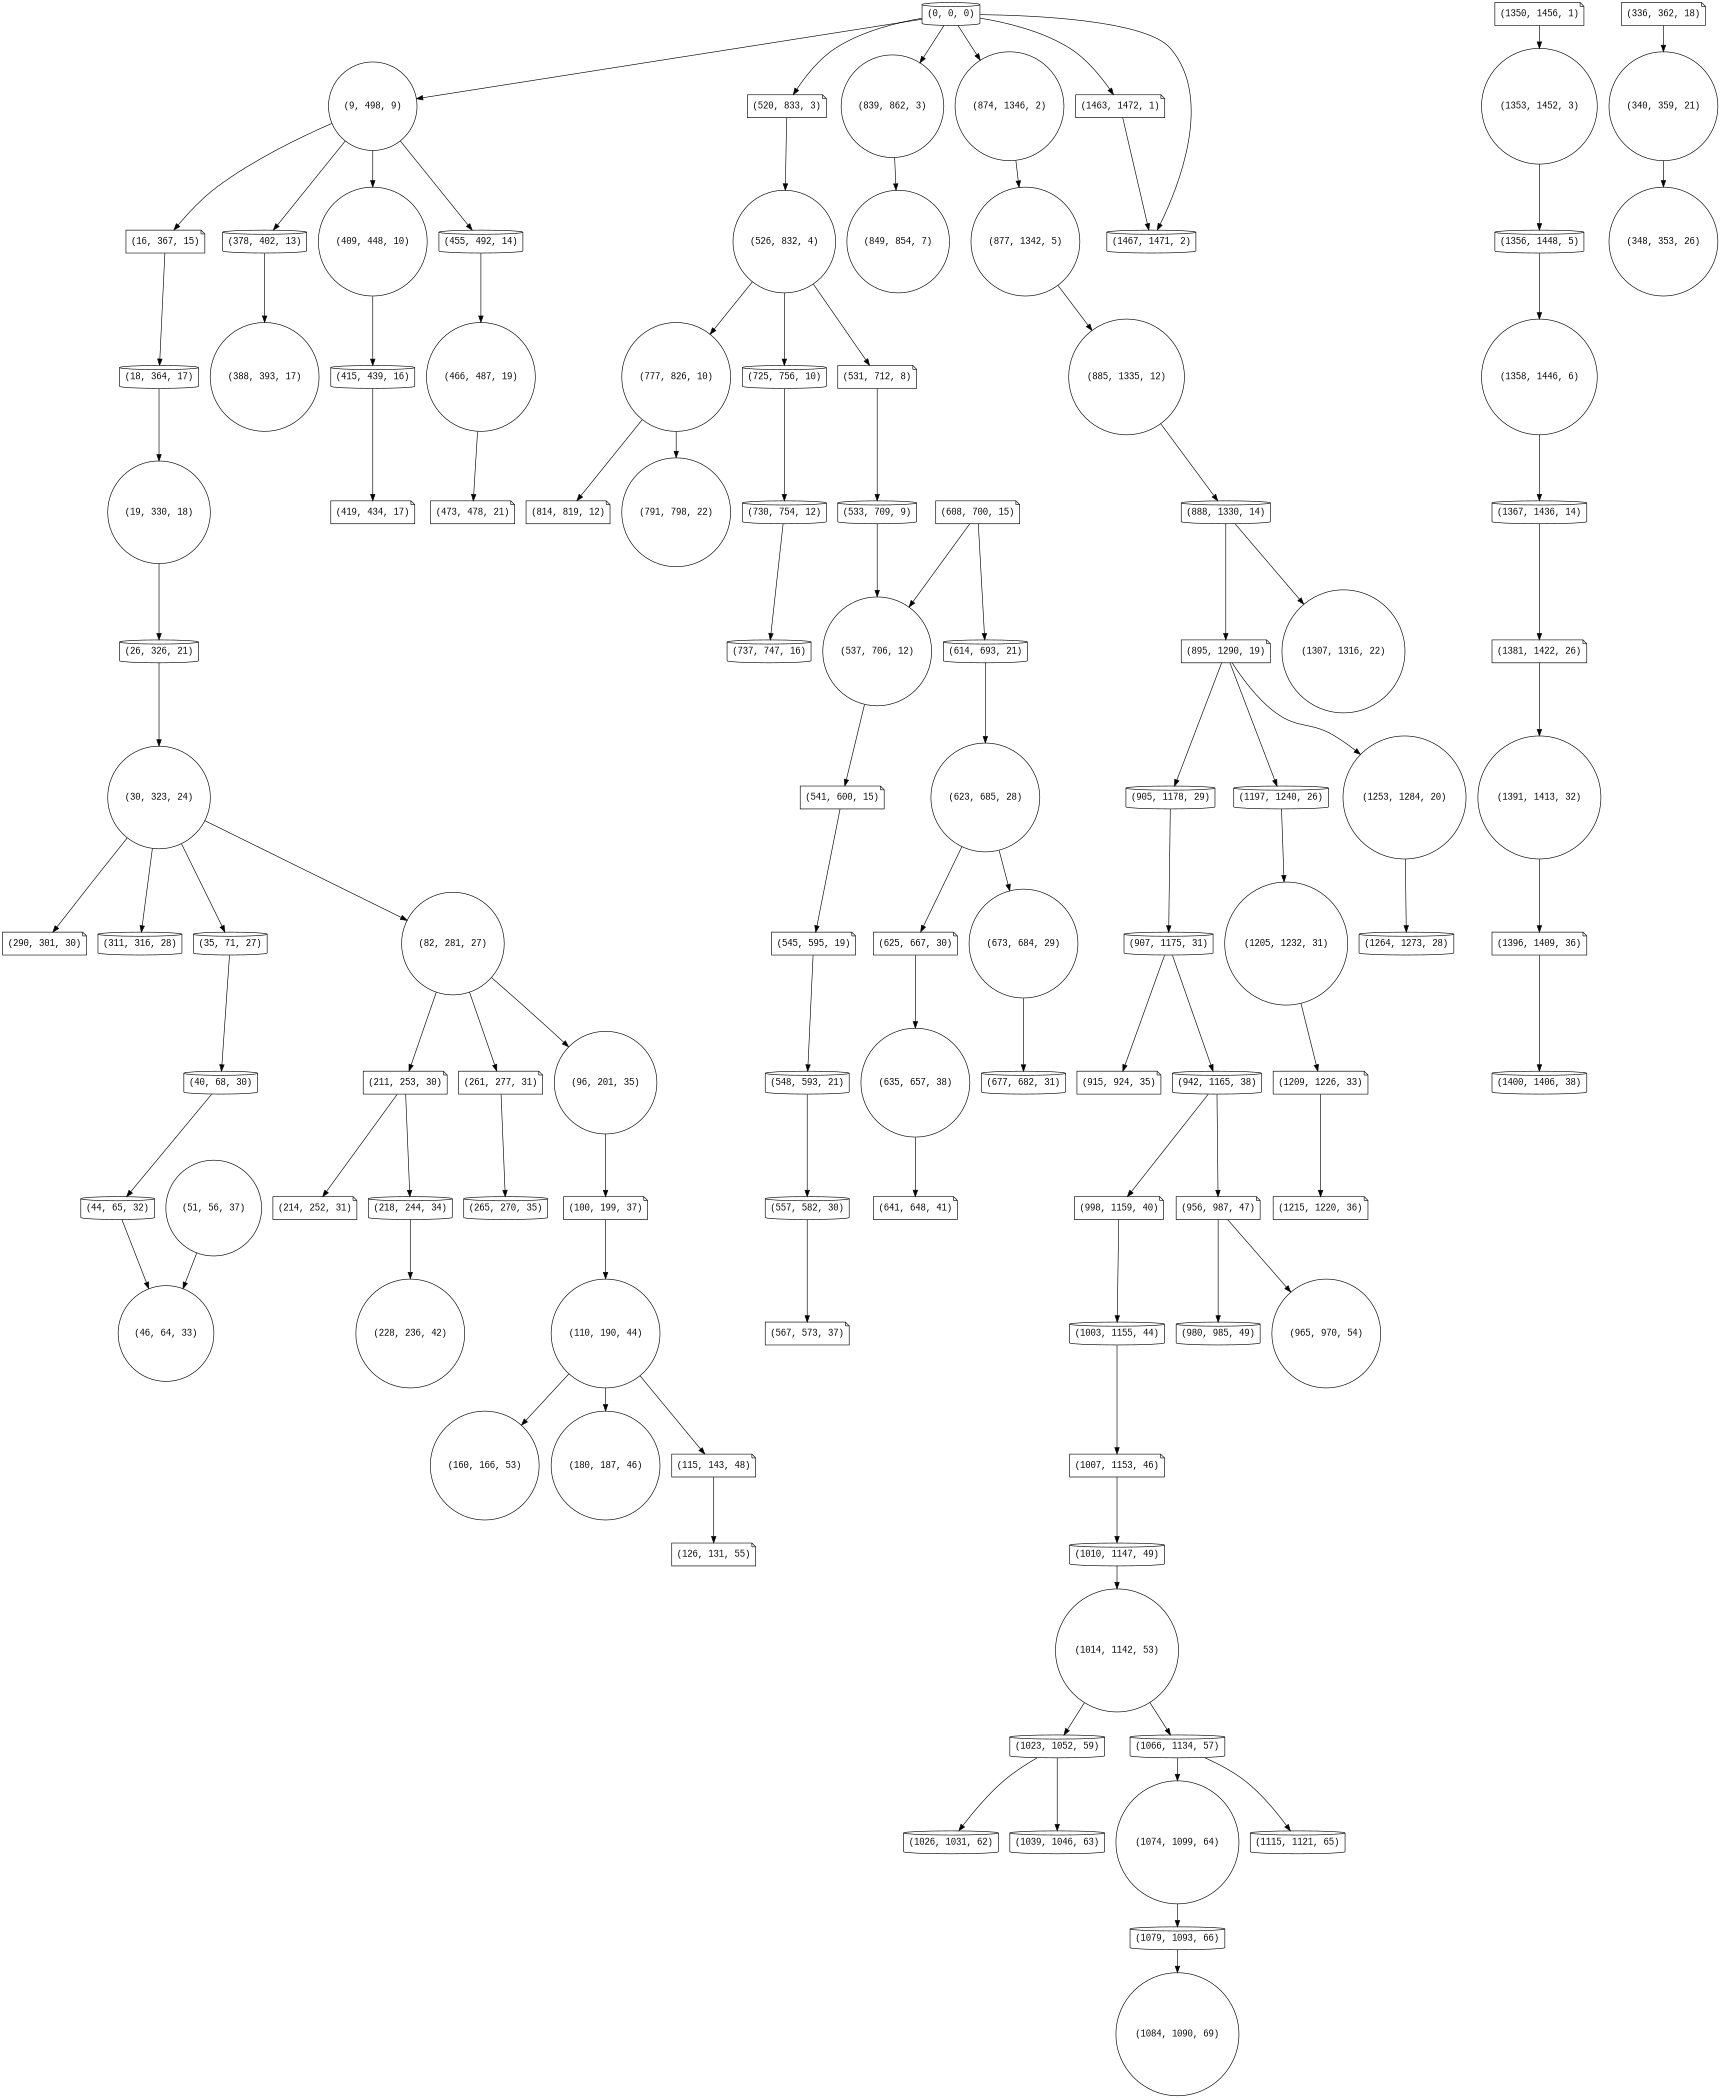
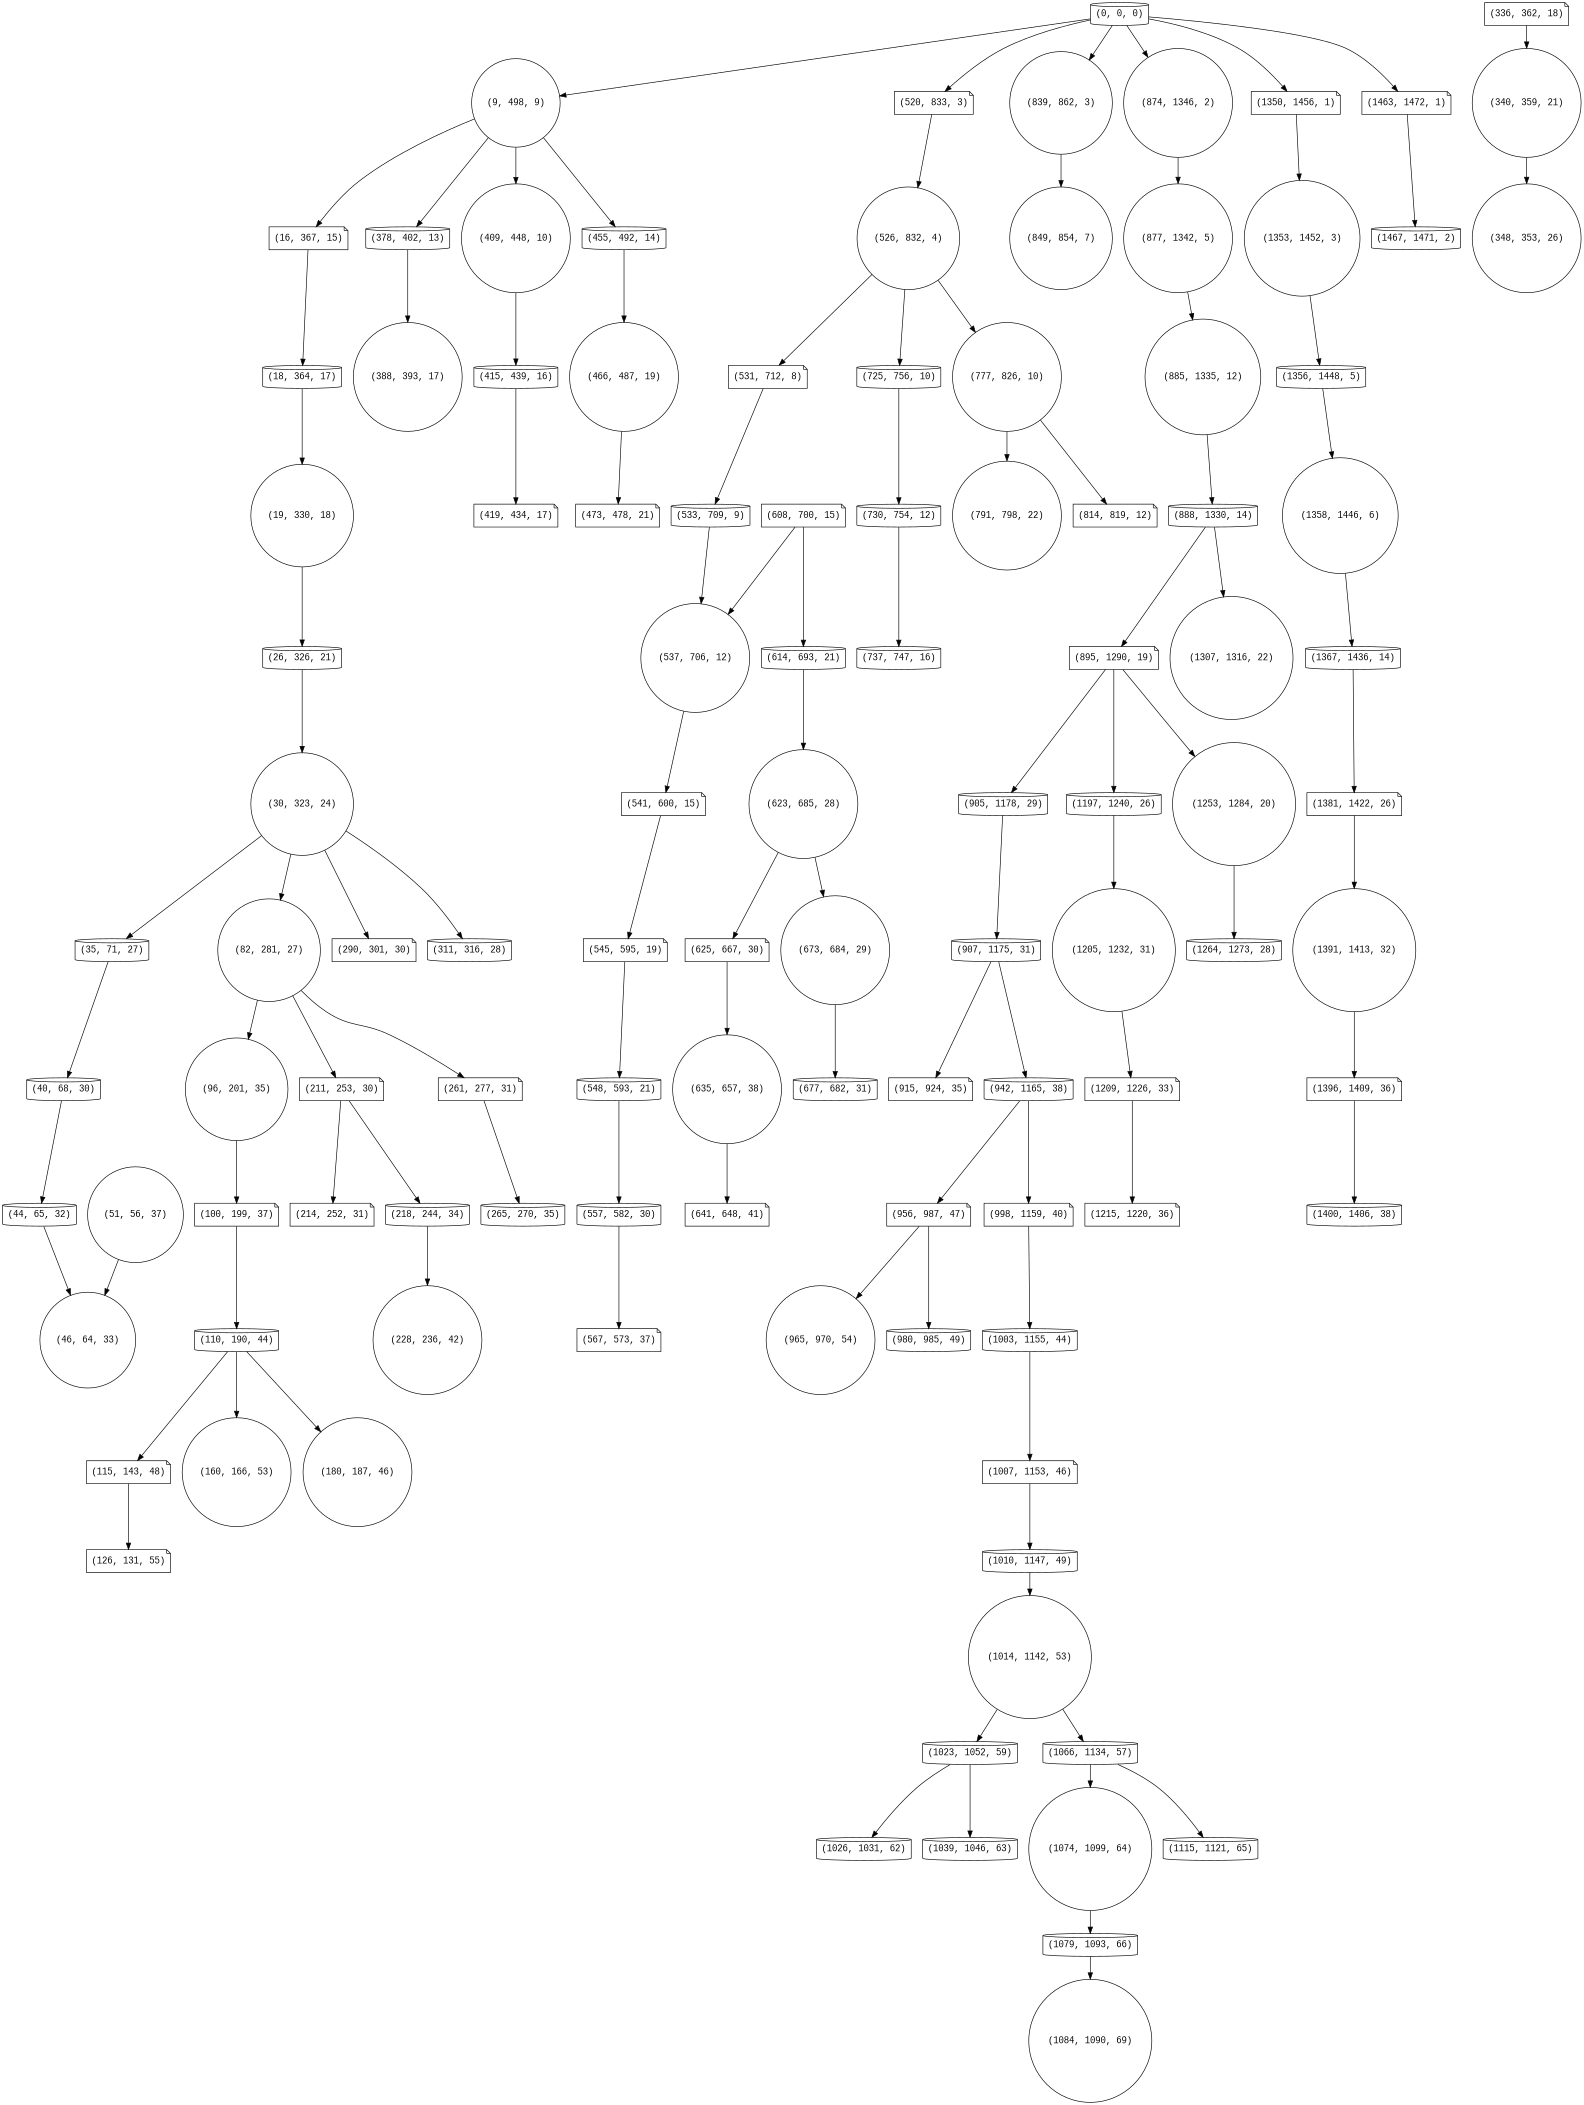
(1166, 45) -> (1222, 40)
(606, 1334) -> (237, 1340)
